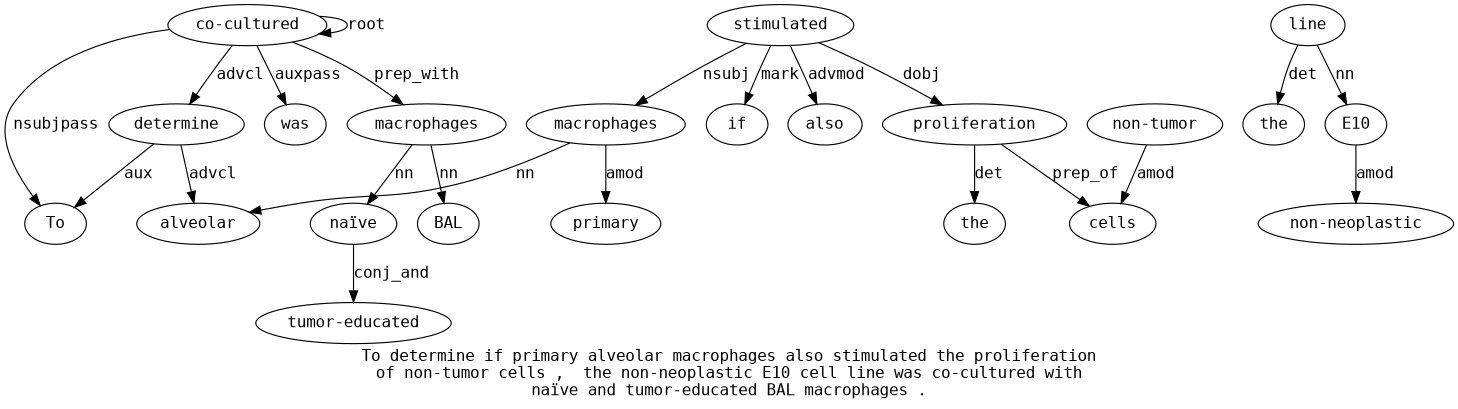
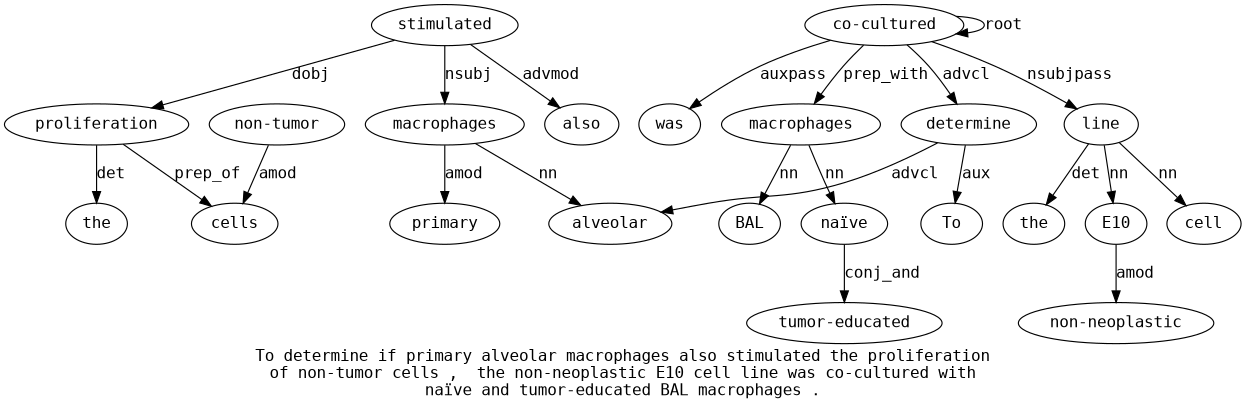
(40, 77) -> (1001, 69)
(737, 124) -> none
none -> (1204, 224)
